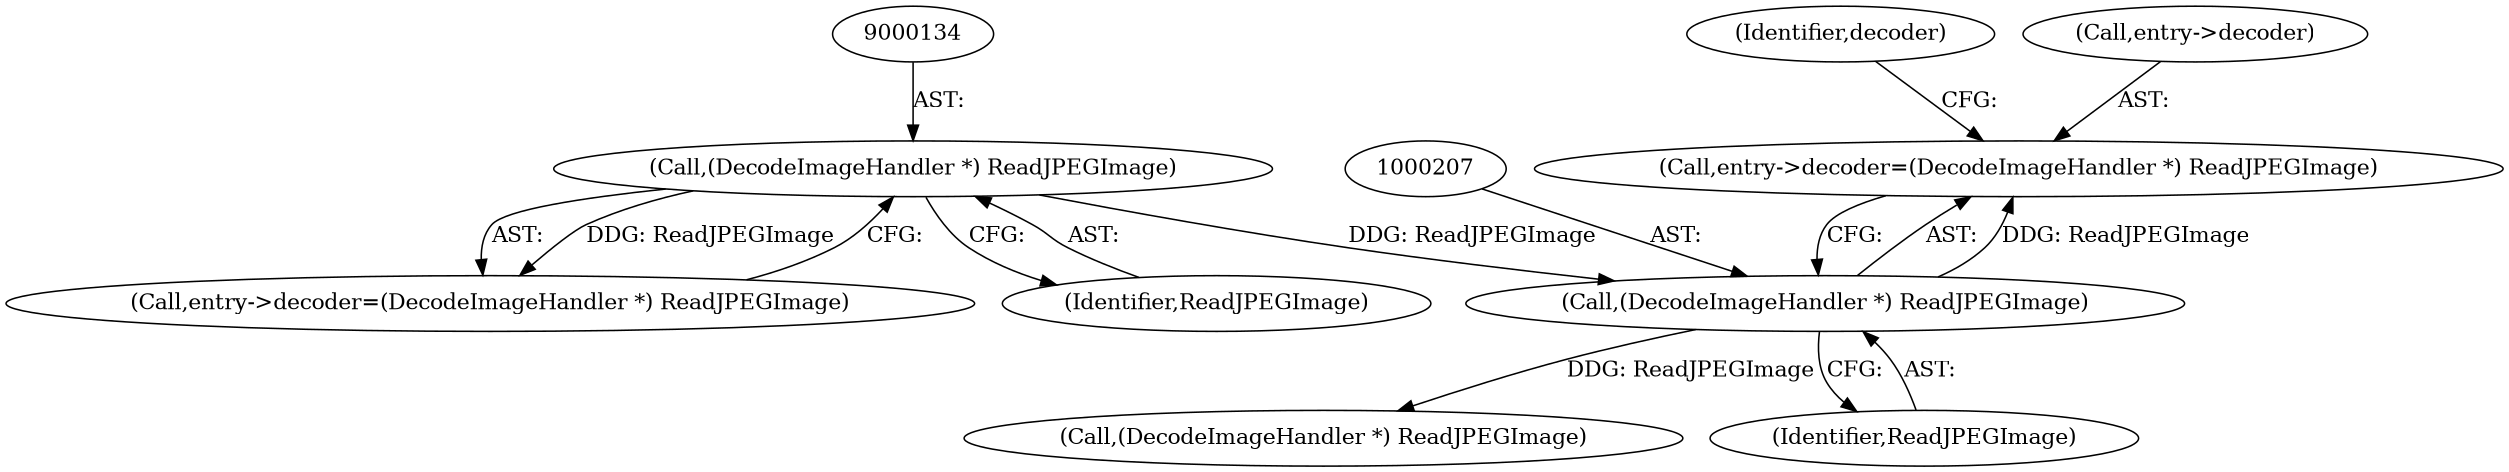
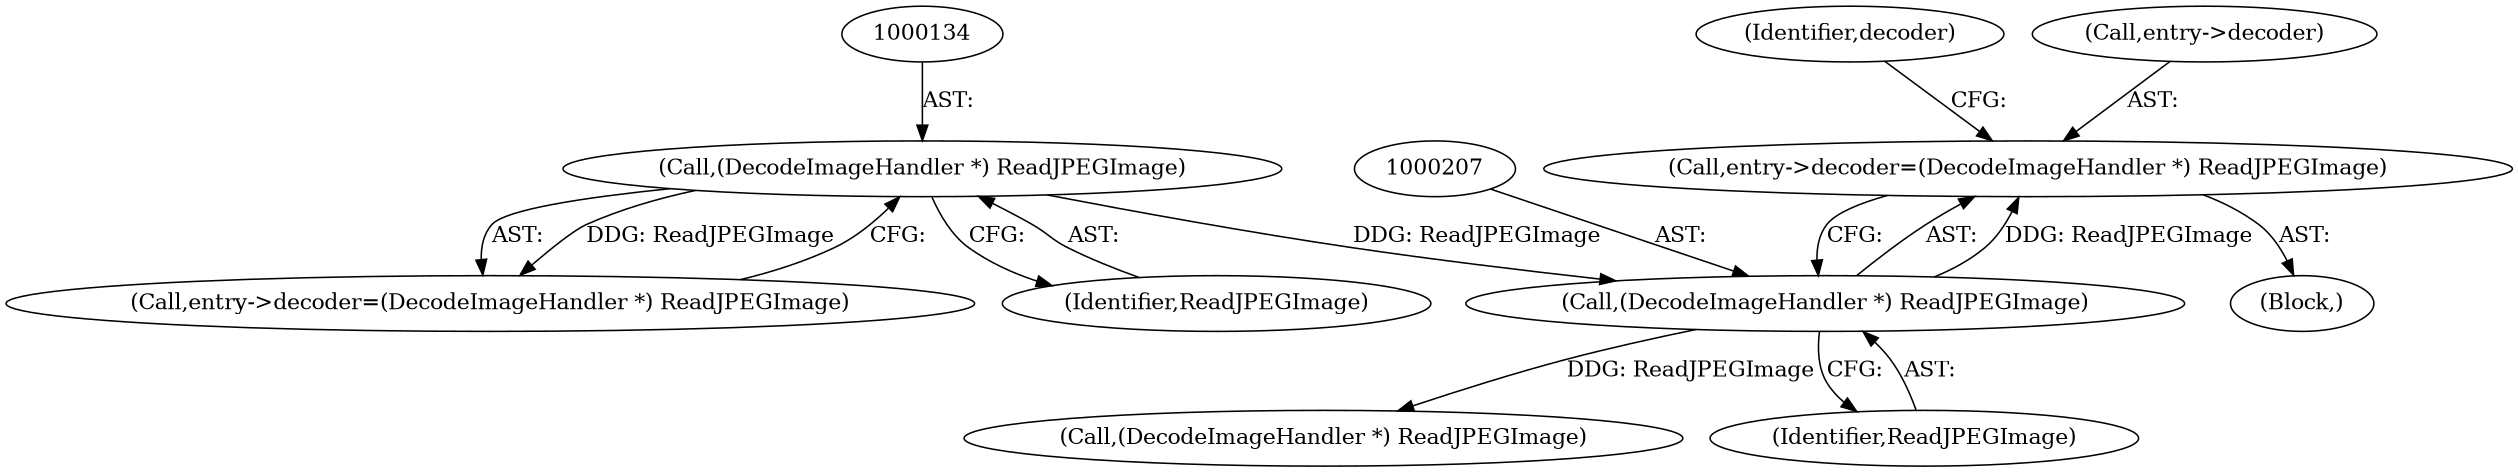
(913, 34) -> (922, 34)
none -> (2302, 304)
